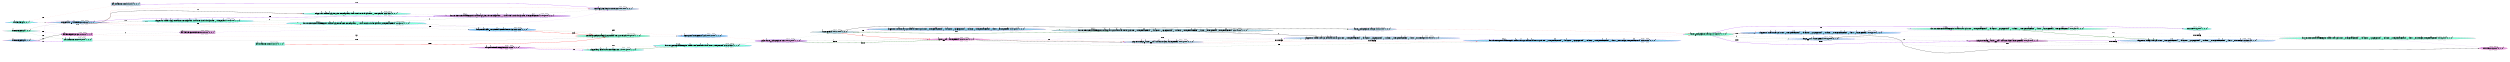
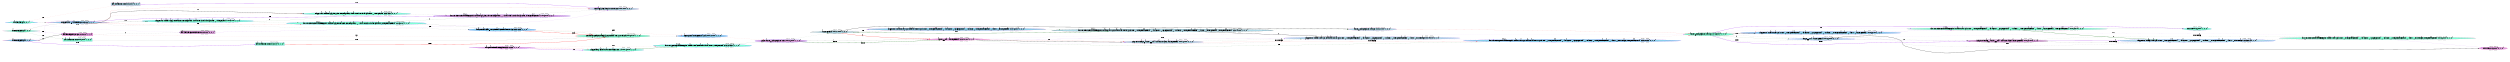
(46, 42) -> (141, 46)
